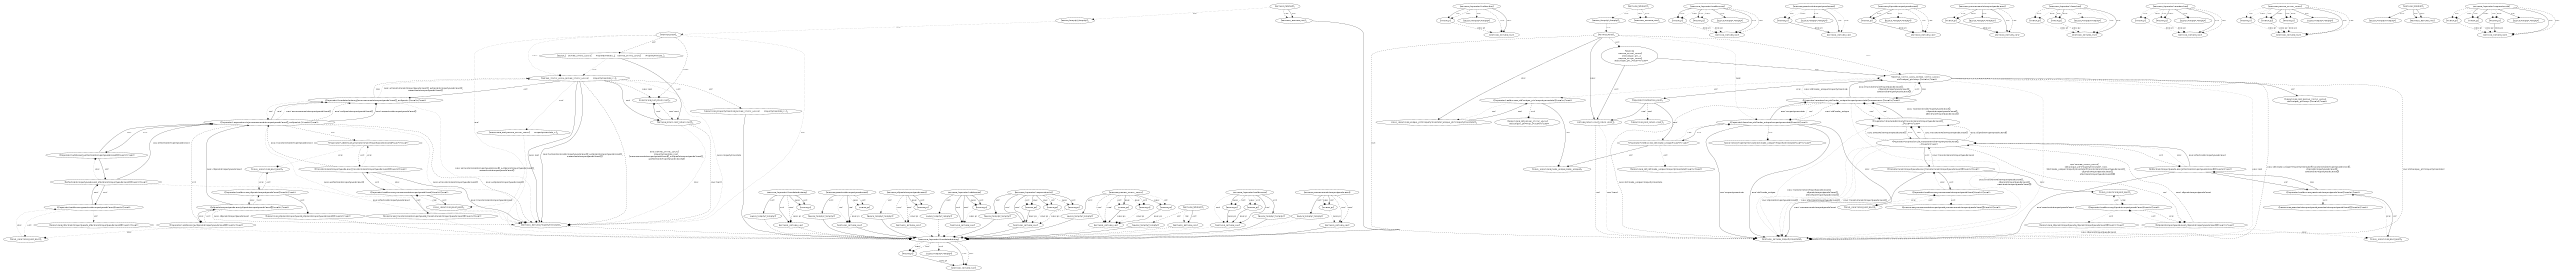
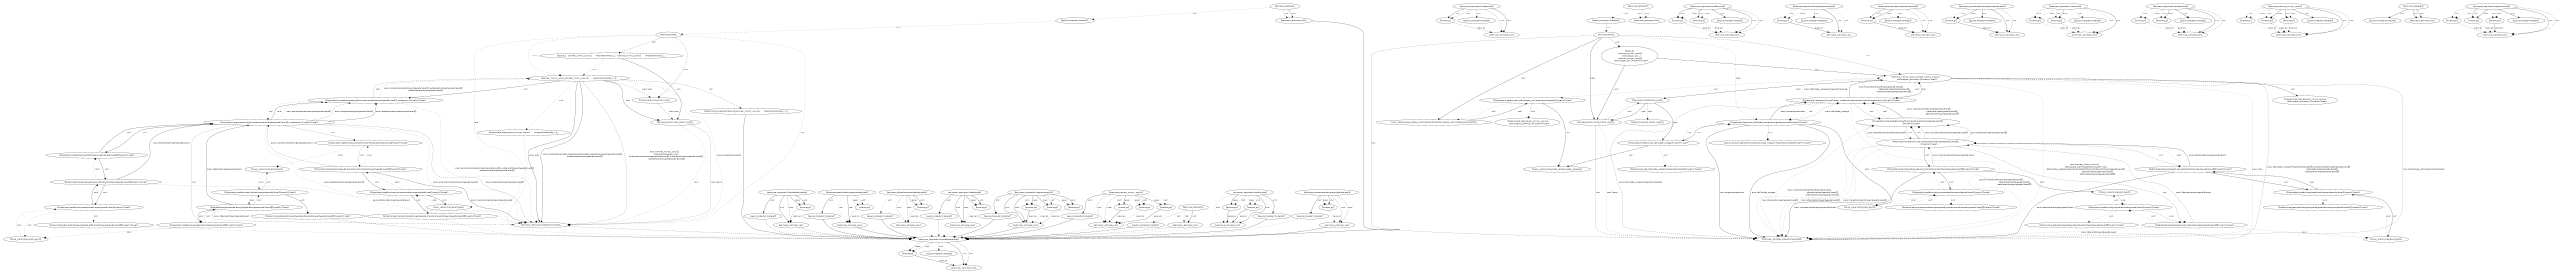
none -> (1621, 112)
(656, 114) -> none
